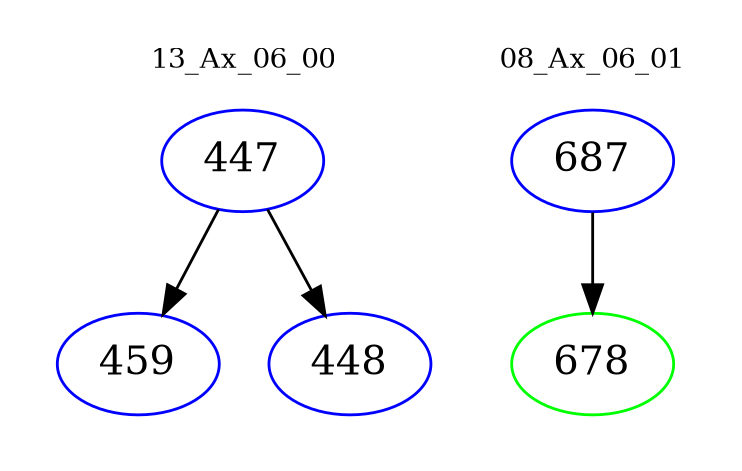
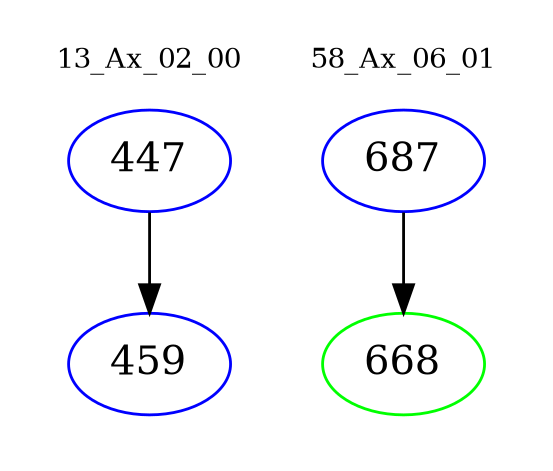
(244, 61) -> (150, 61)
(593, 61) -> (404, 61)
(350, 364) -> none
(593, 364) -> (404, 364)
